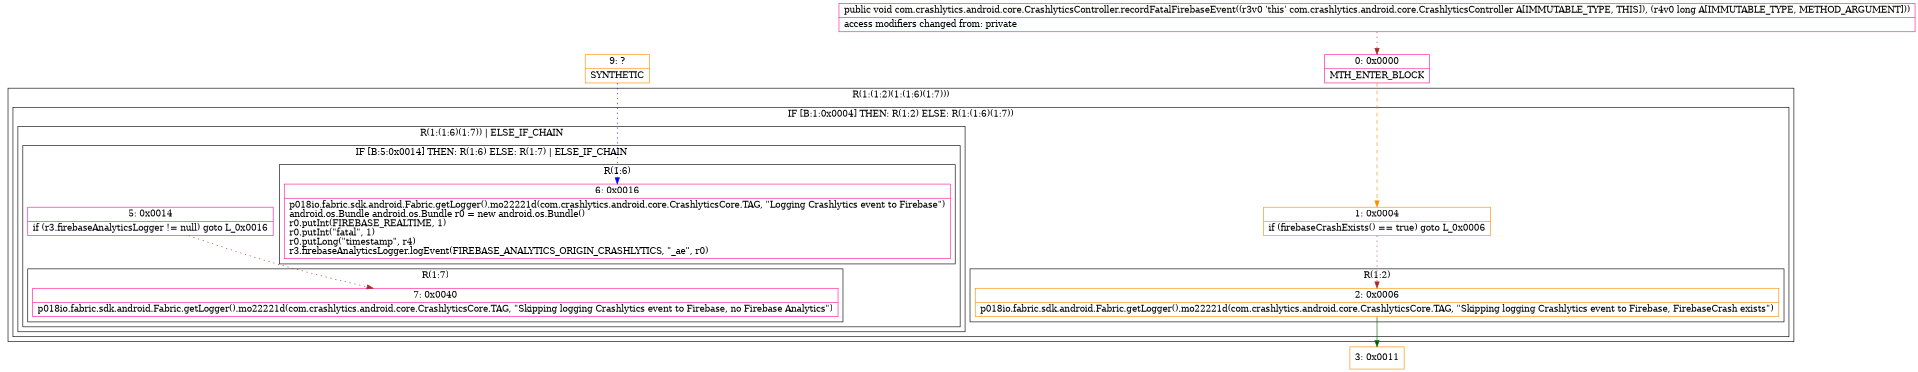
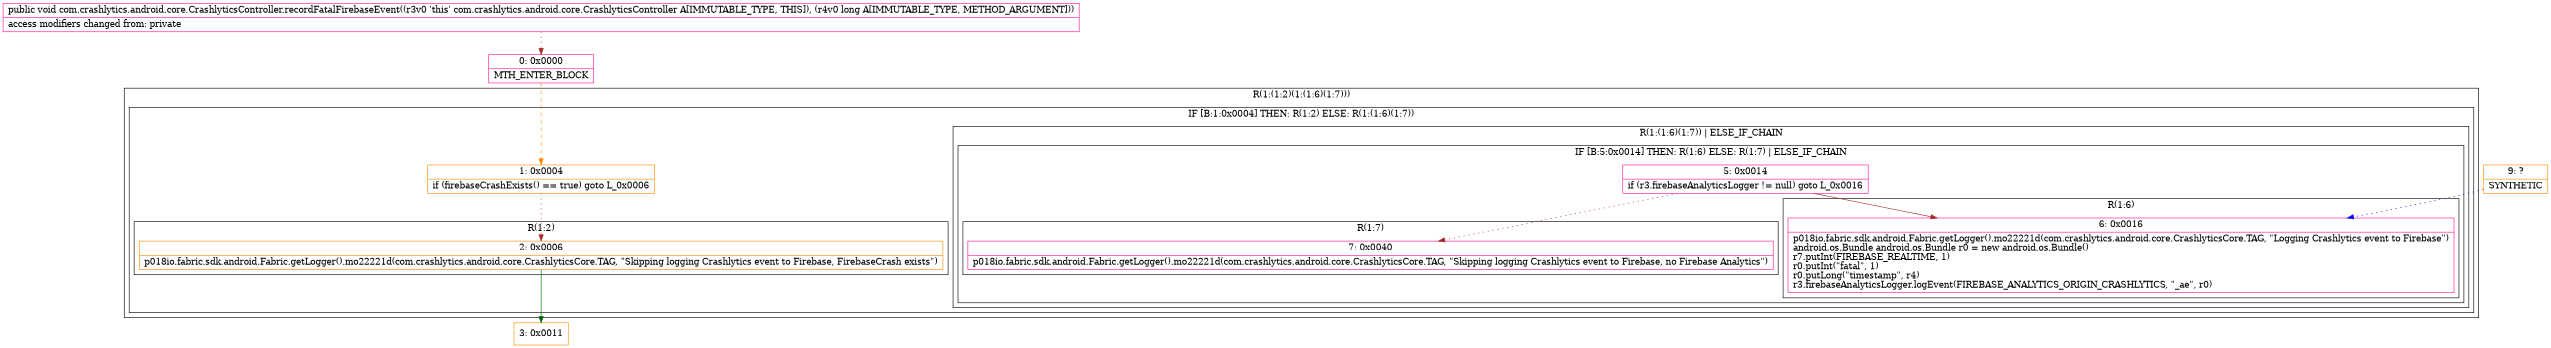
none -> (1872, 205)
(368, 224) -> (1872, 257)
